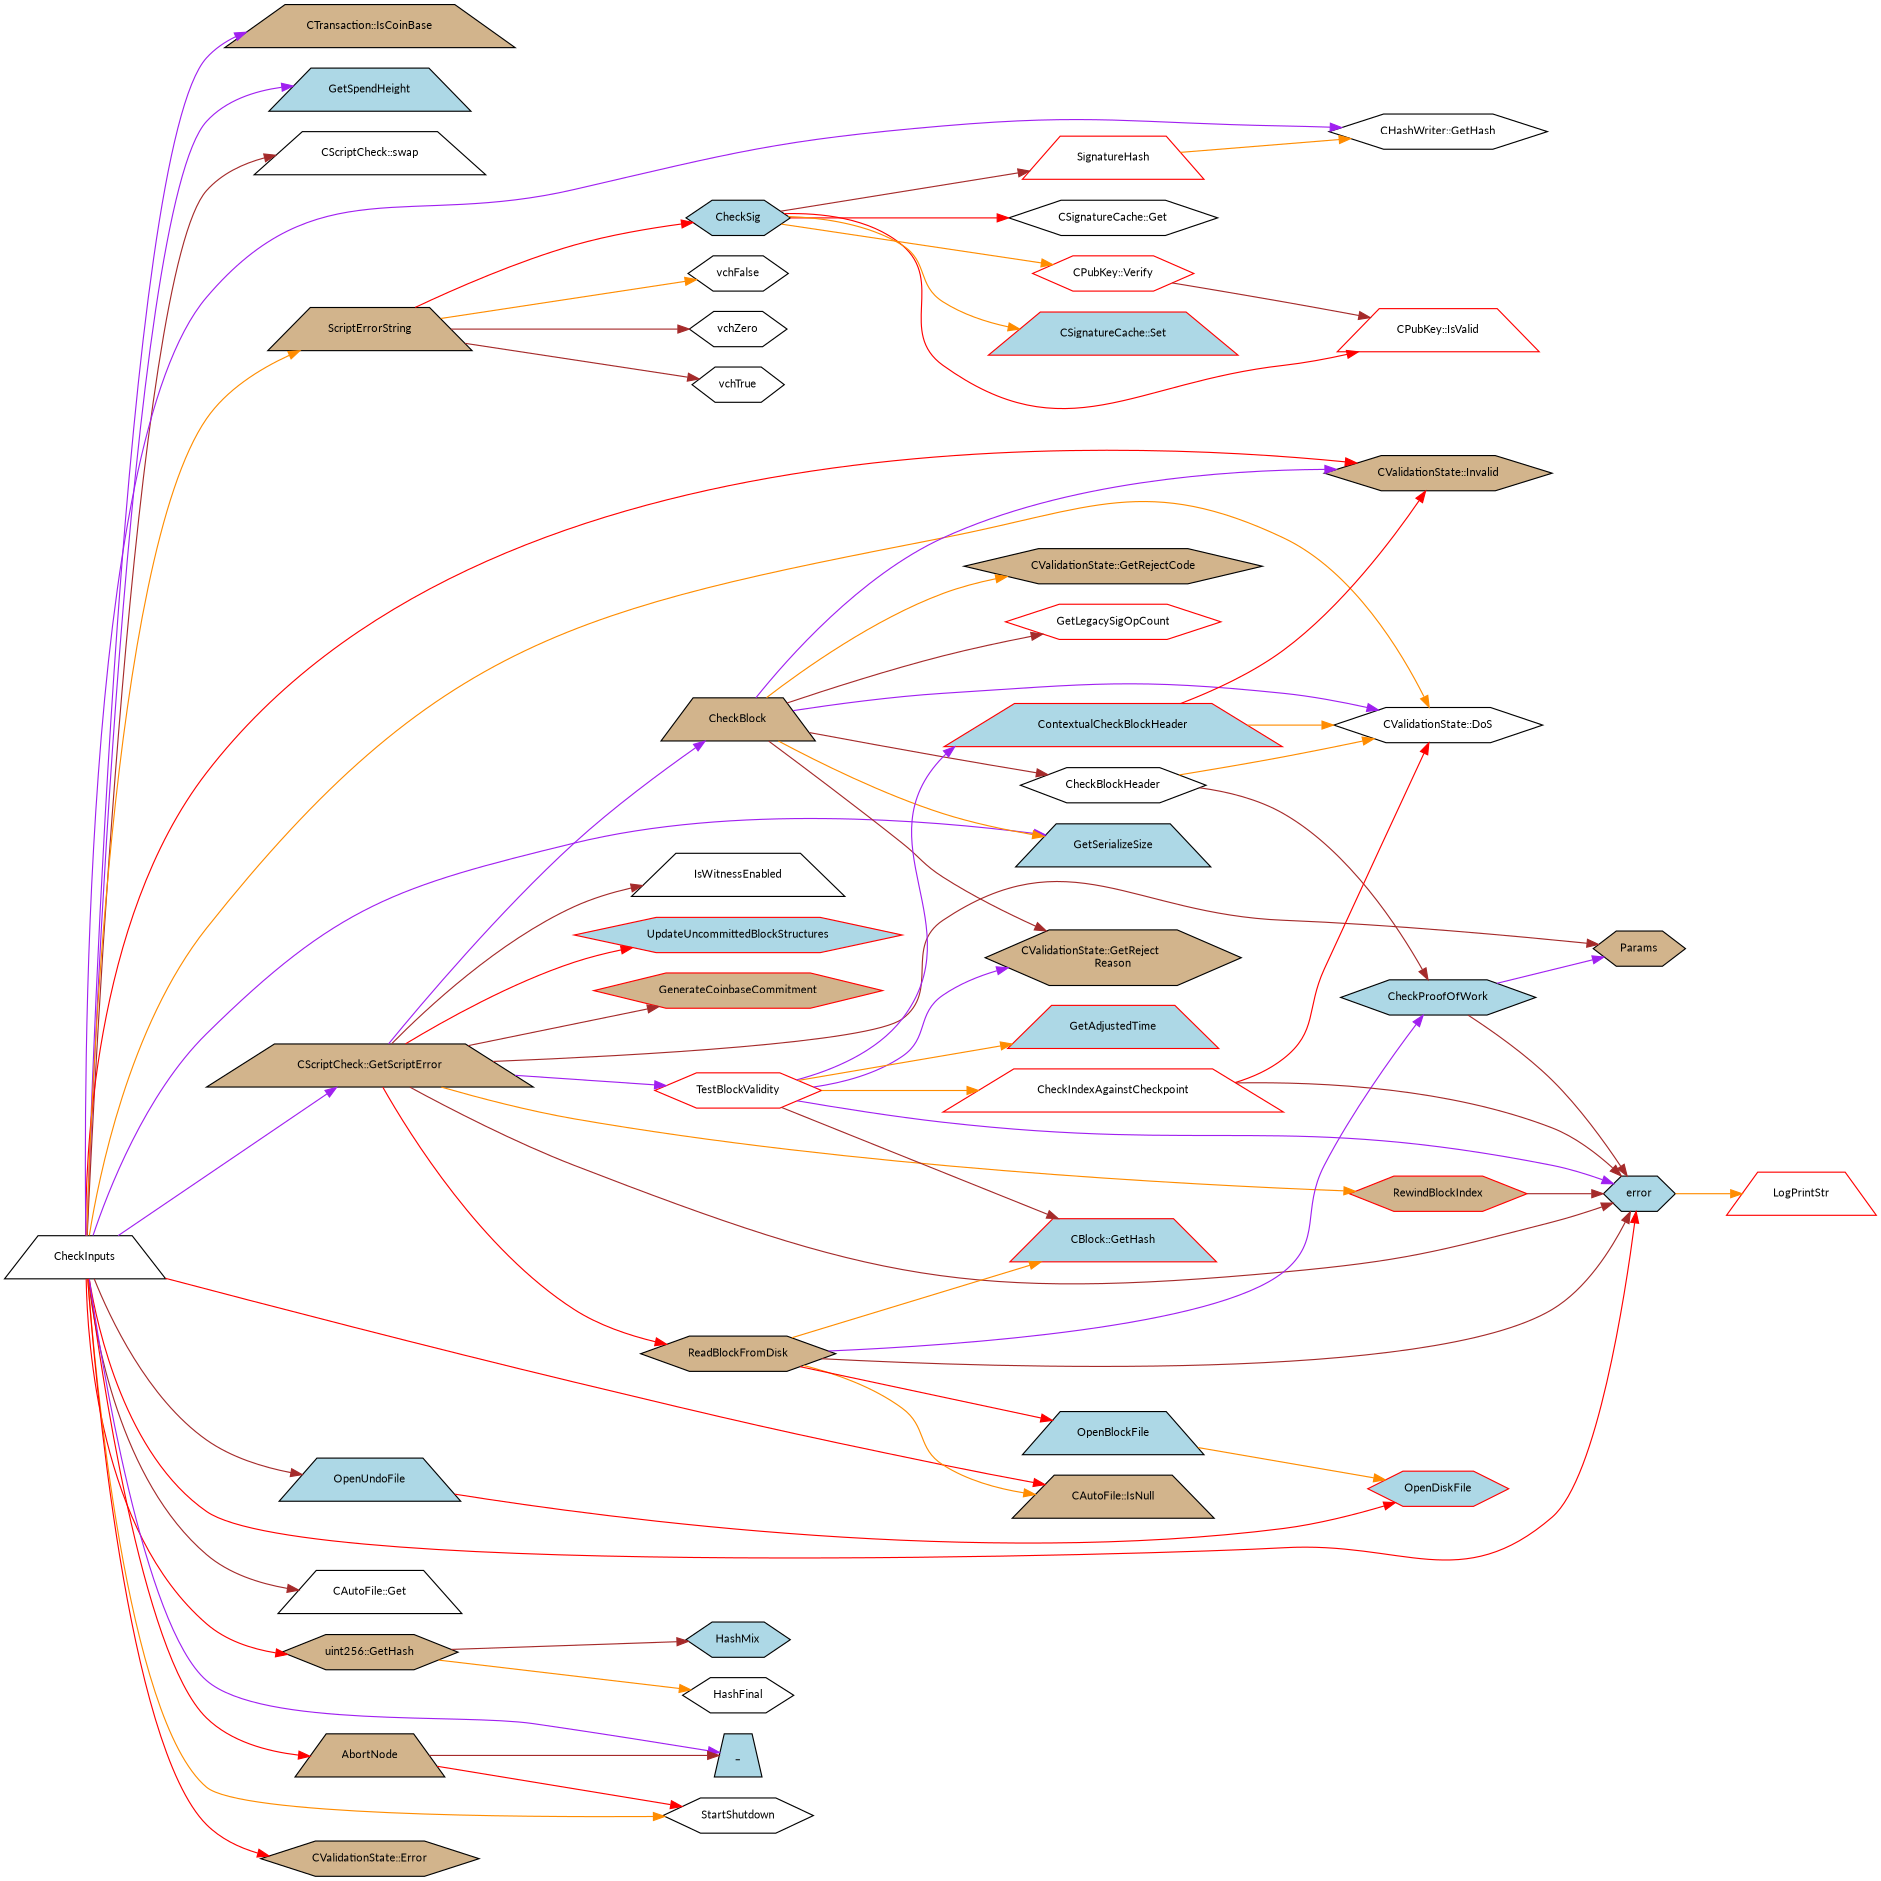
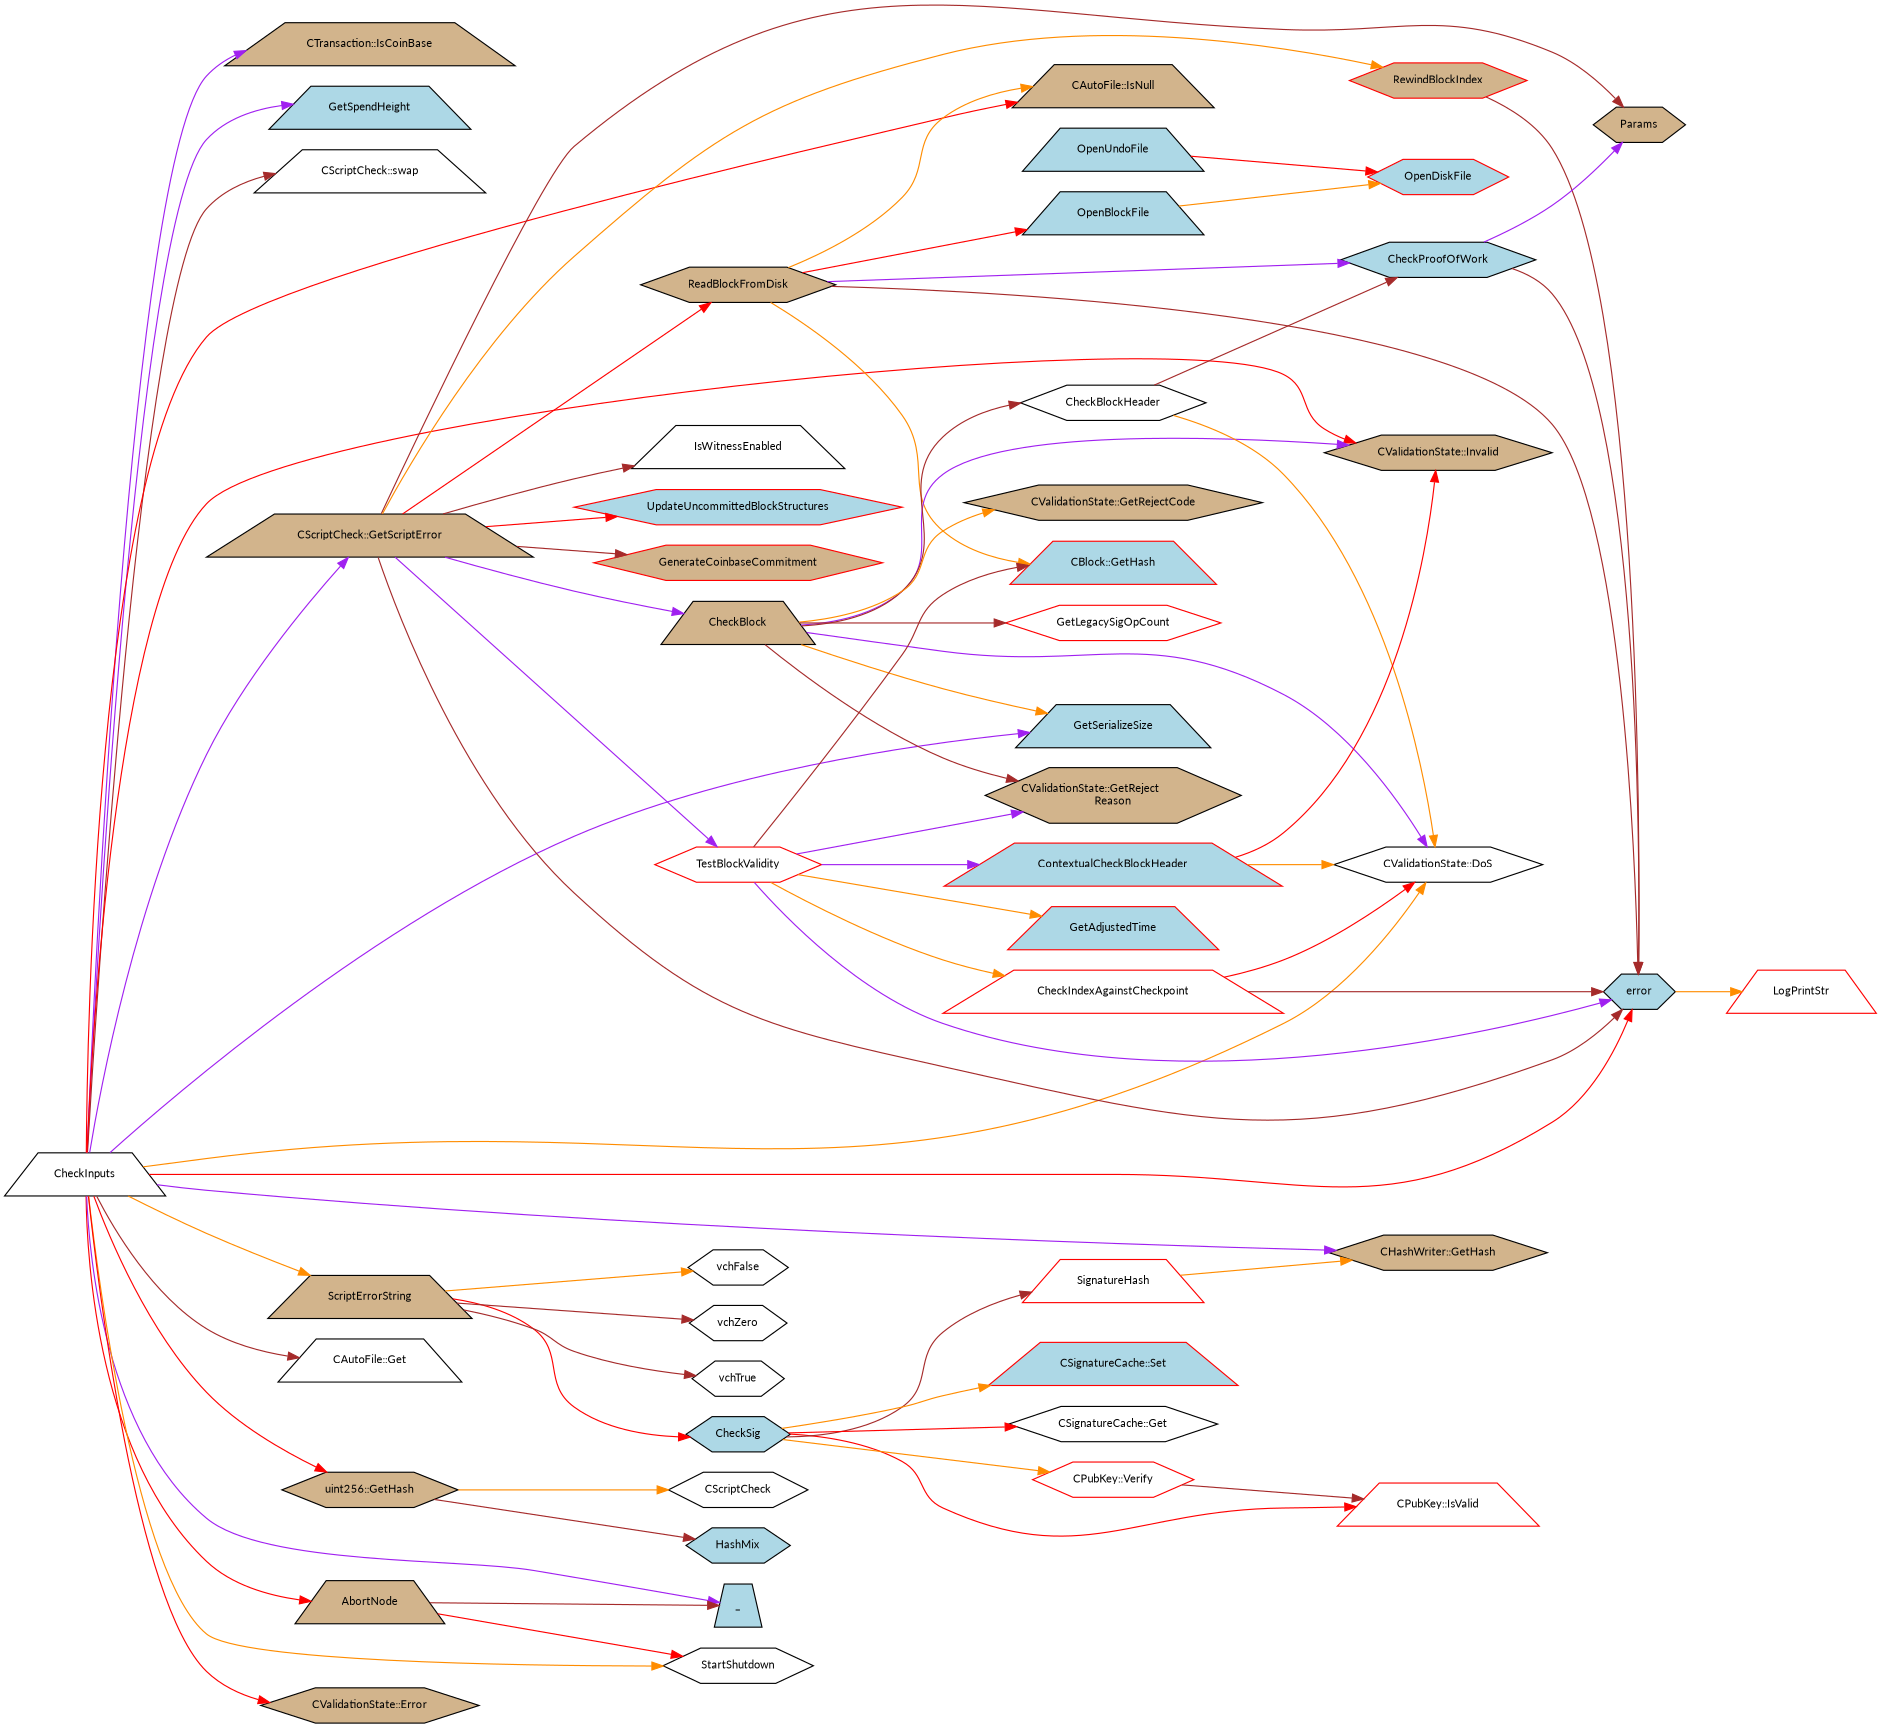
(1438, 132) -> (1438, 1253)
(167, 1403) -> none
(738, 1695) -> (738, 1490)
